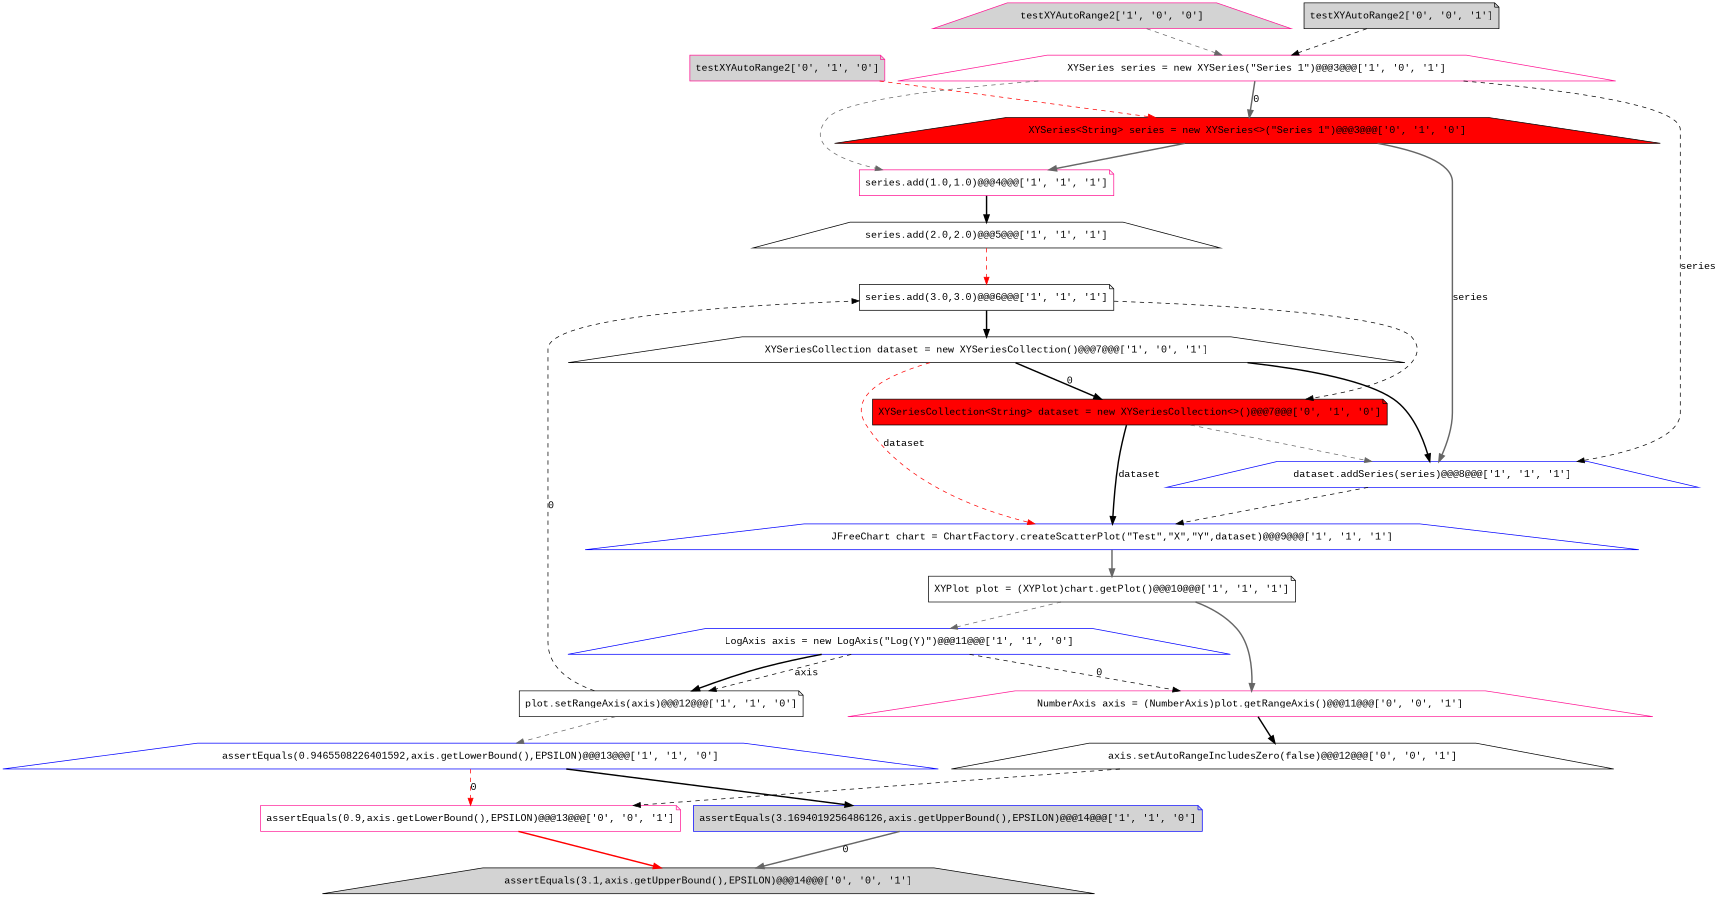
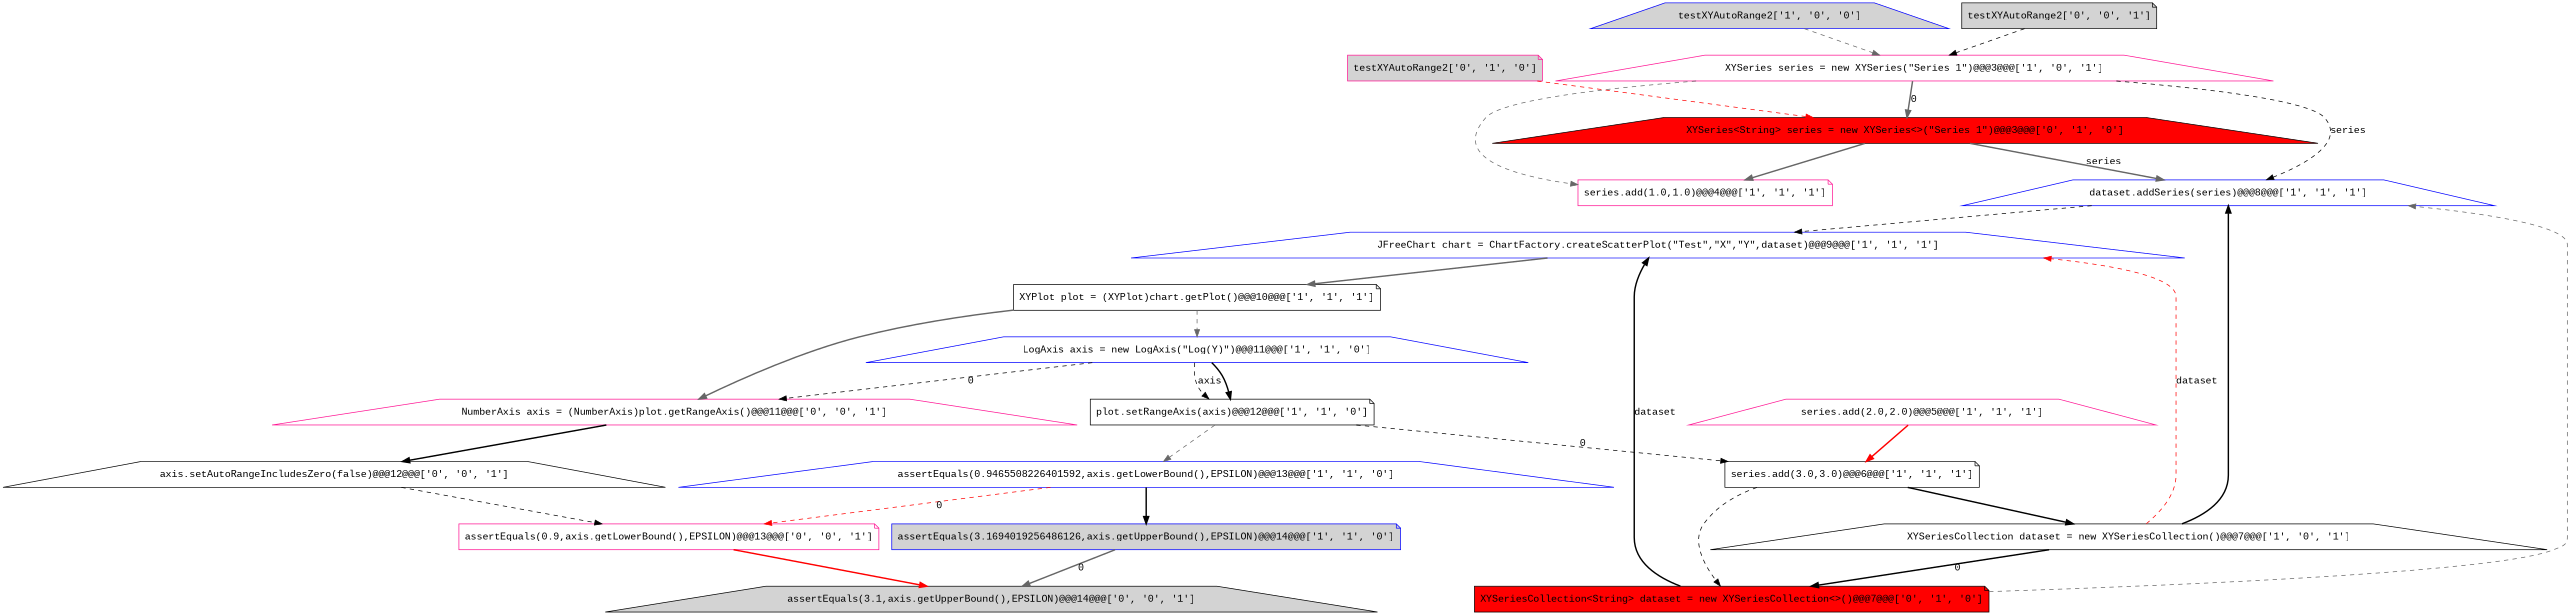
(1112, 16) -> (1770, 16)
(987, 205) -> none
(987, 235) -> (1922, 412)
(987, 263) -> (1890, 441)
